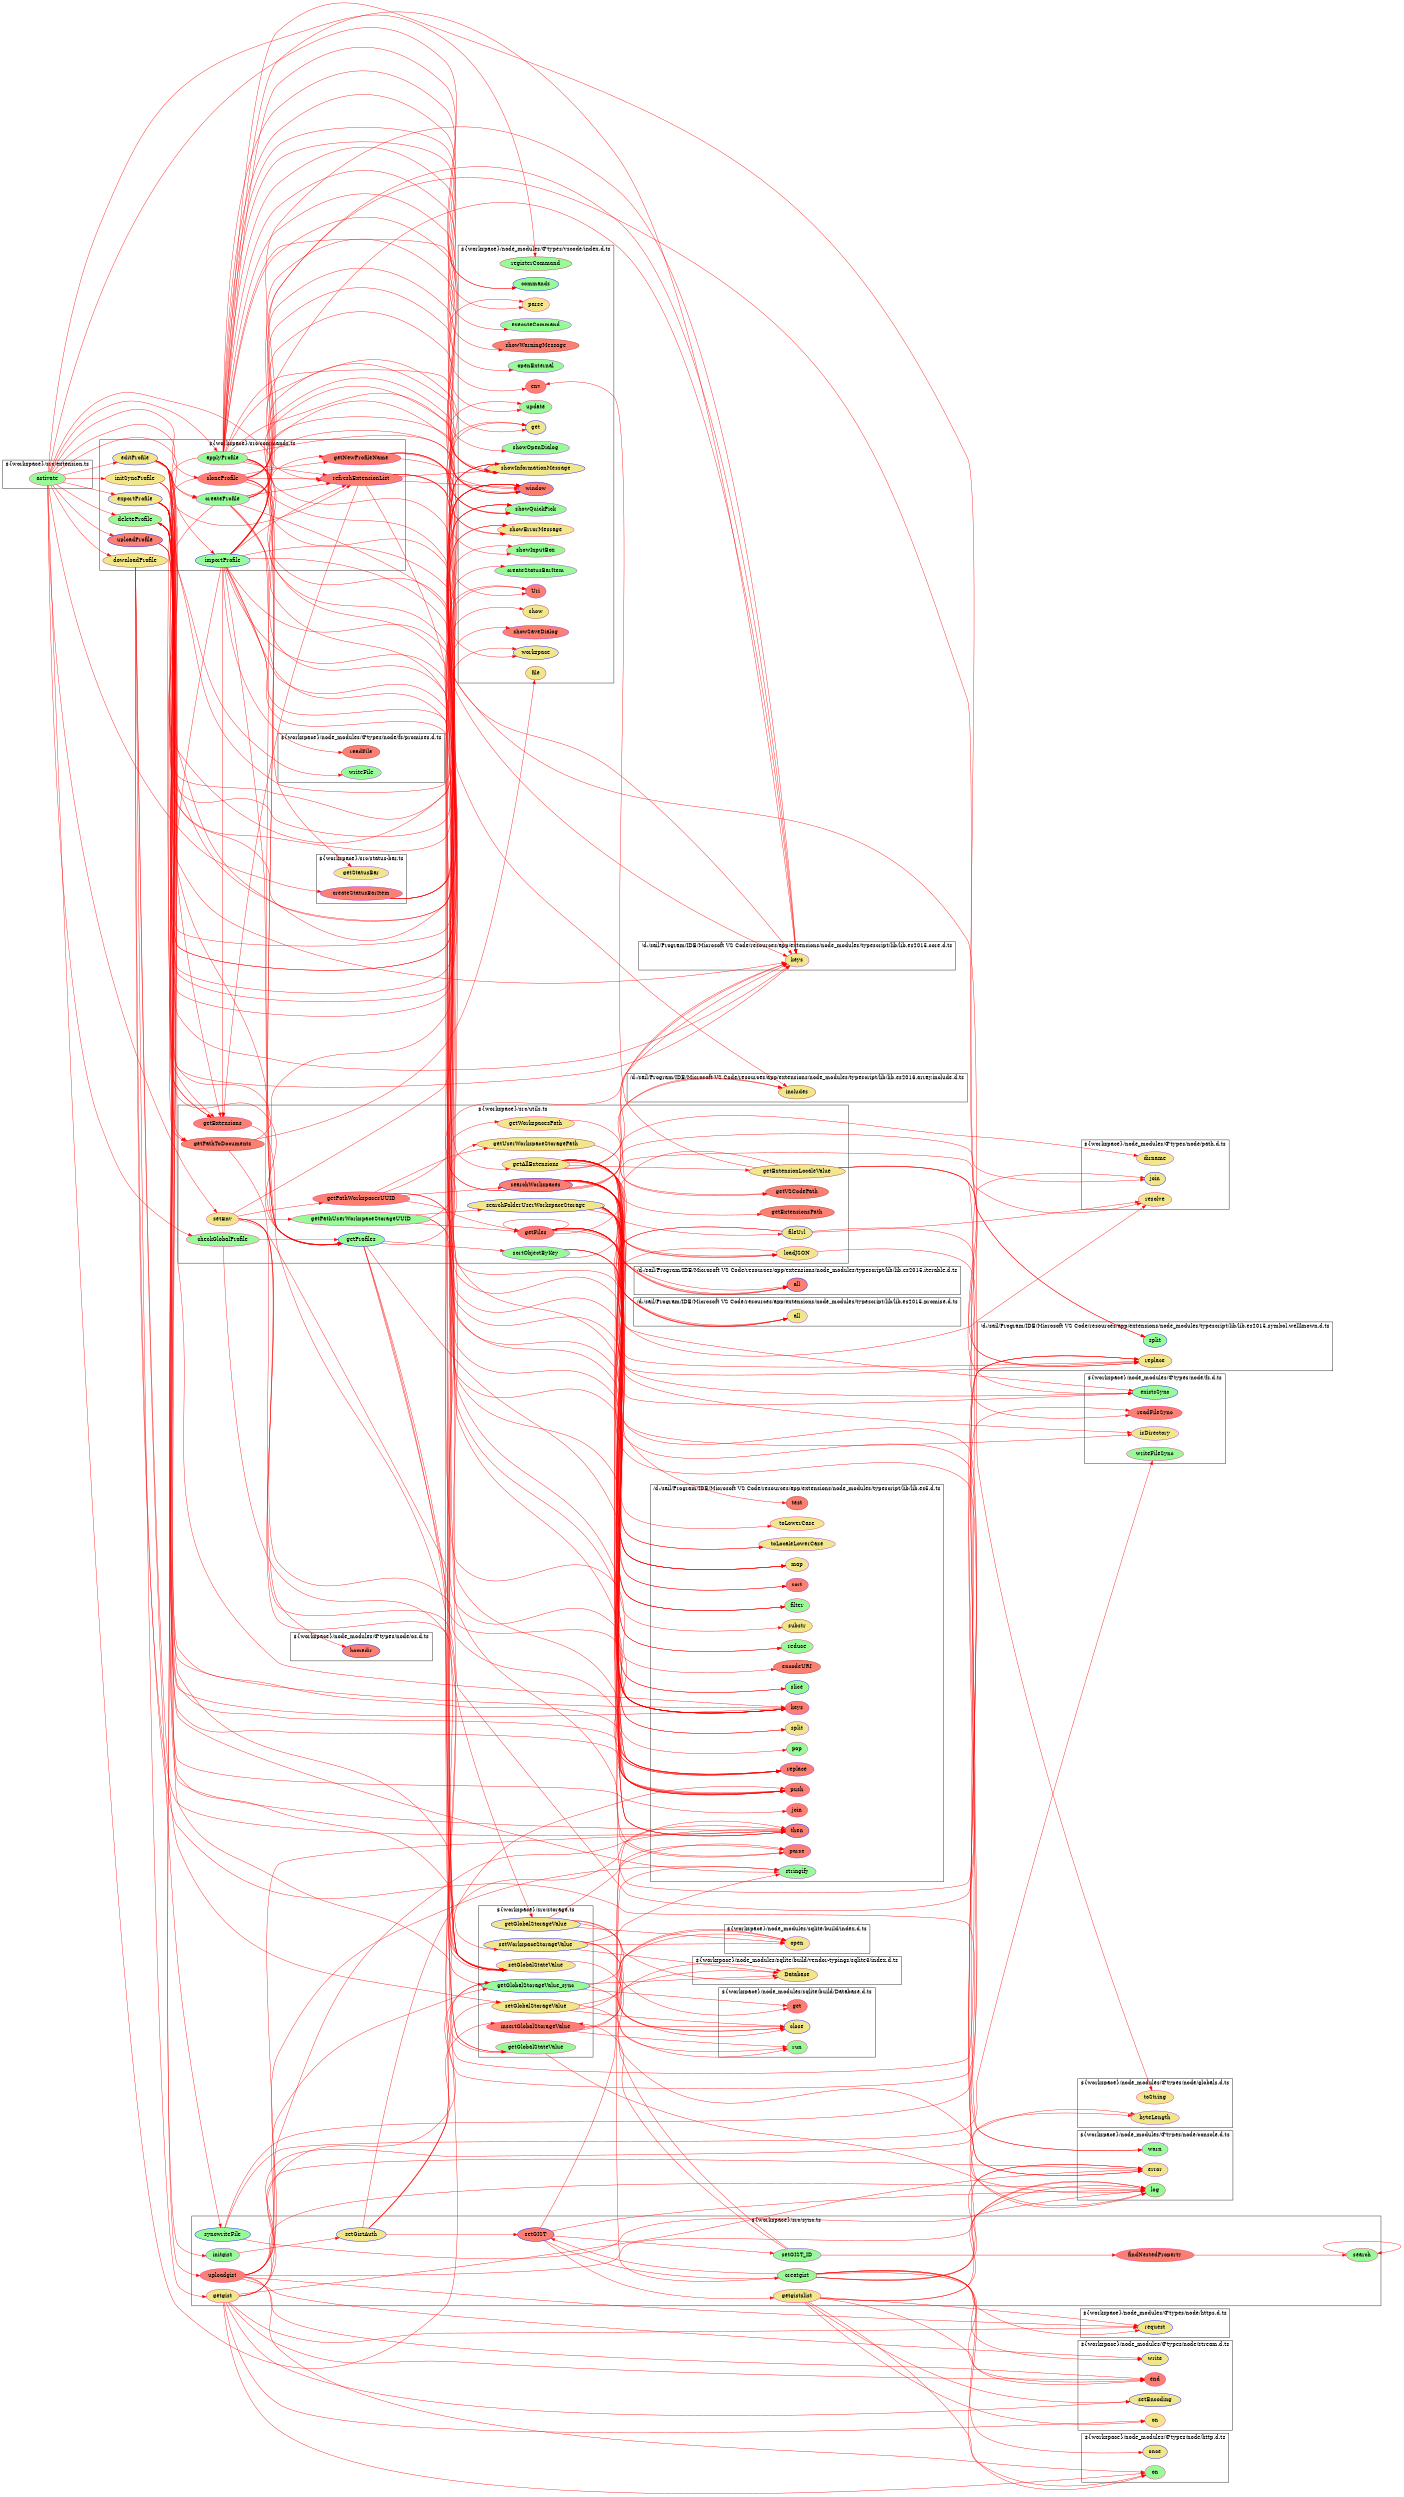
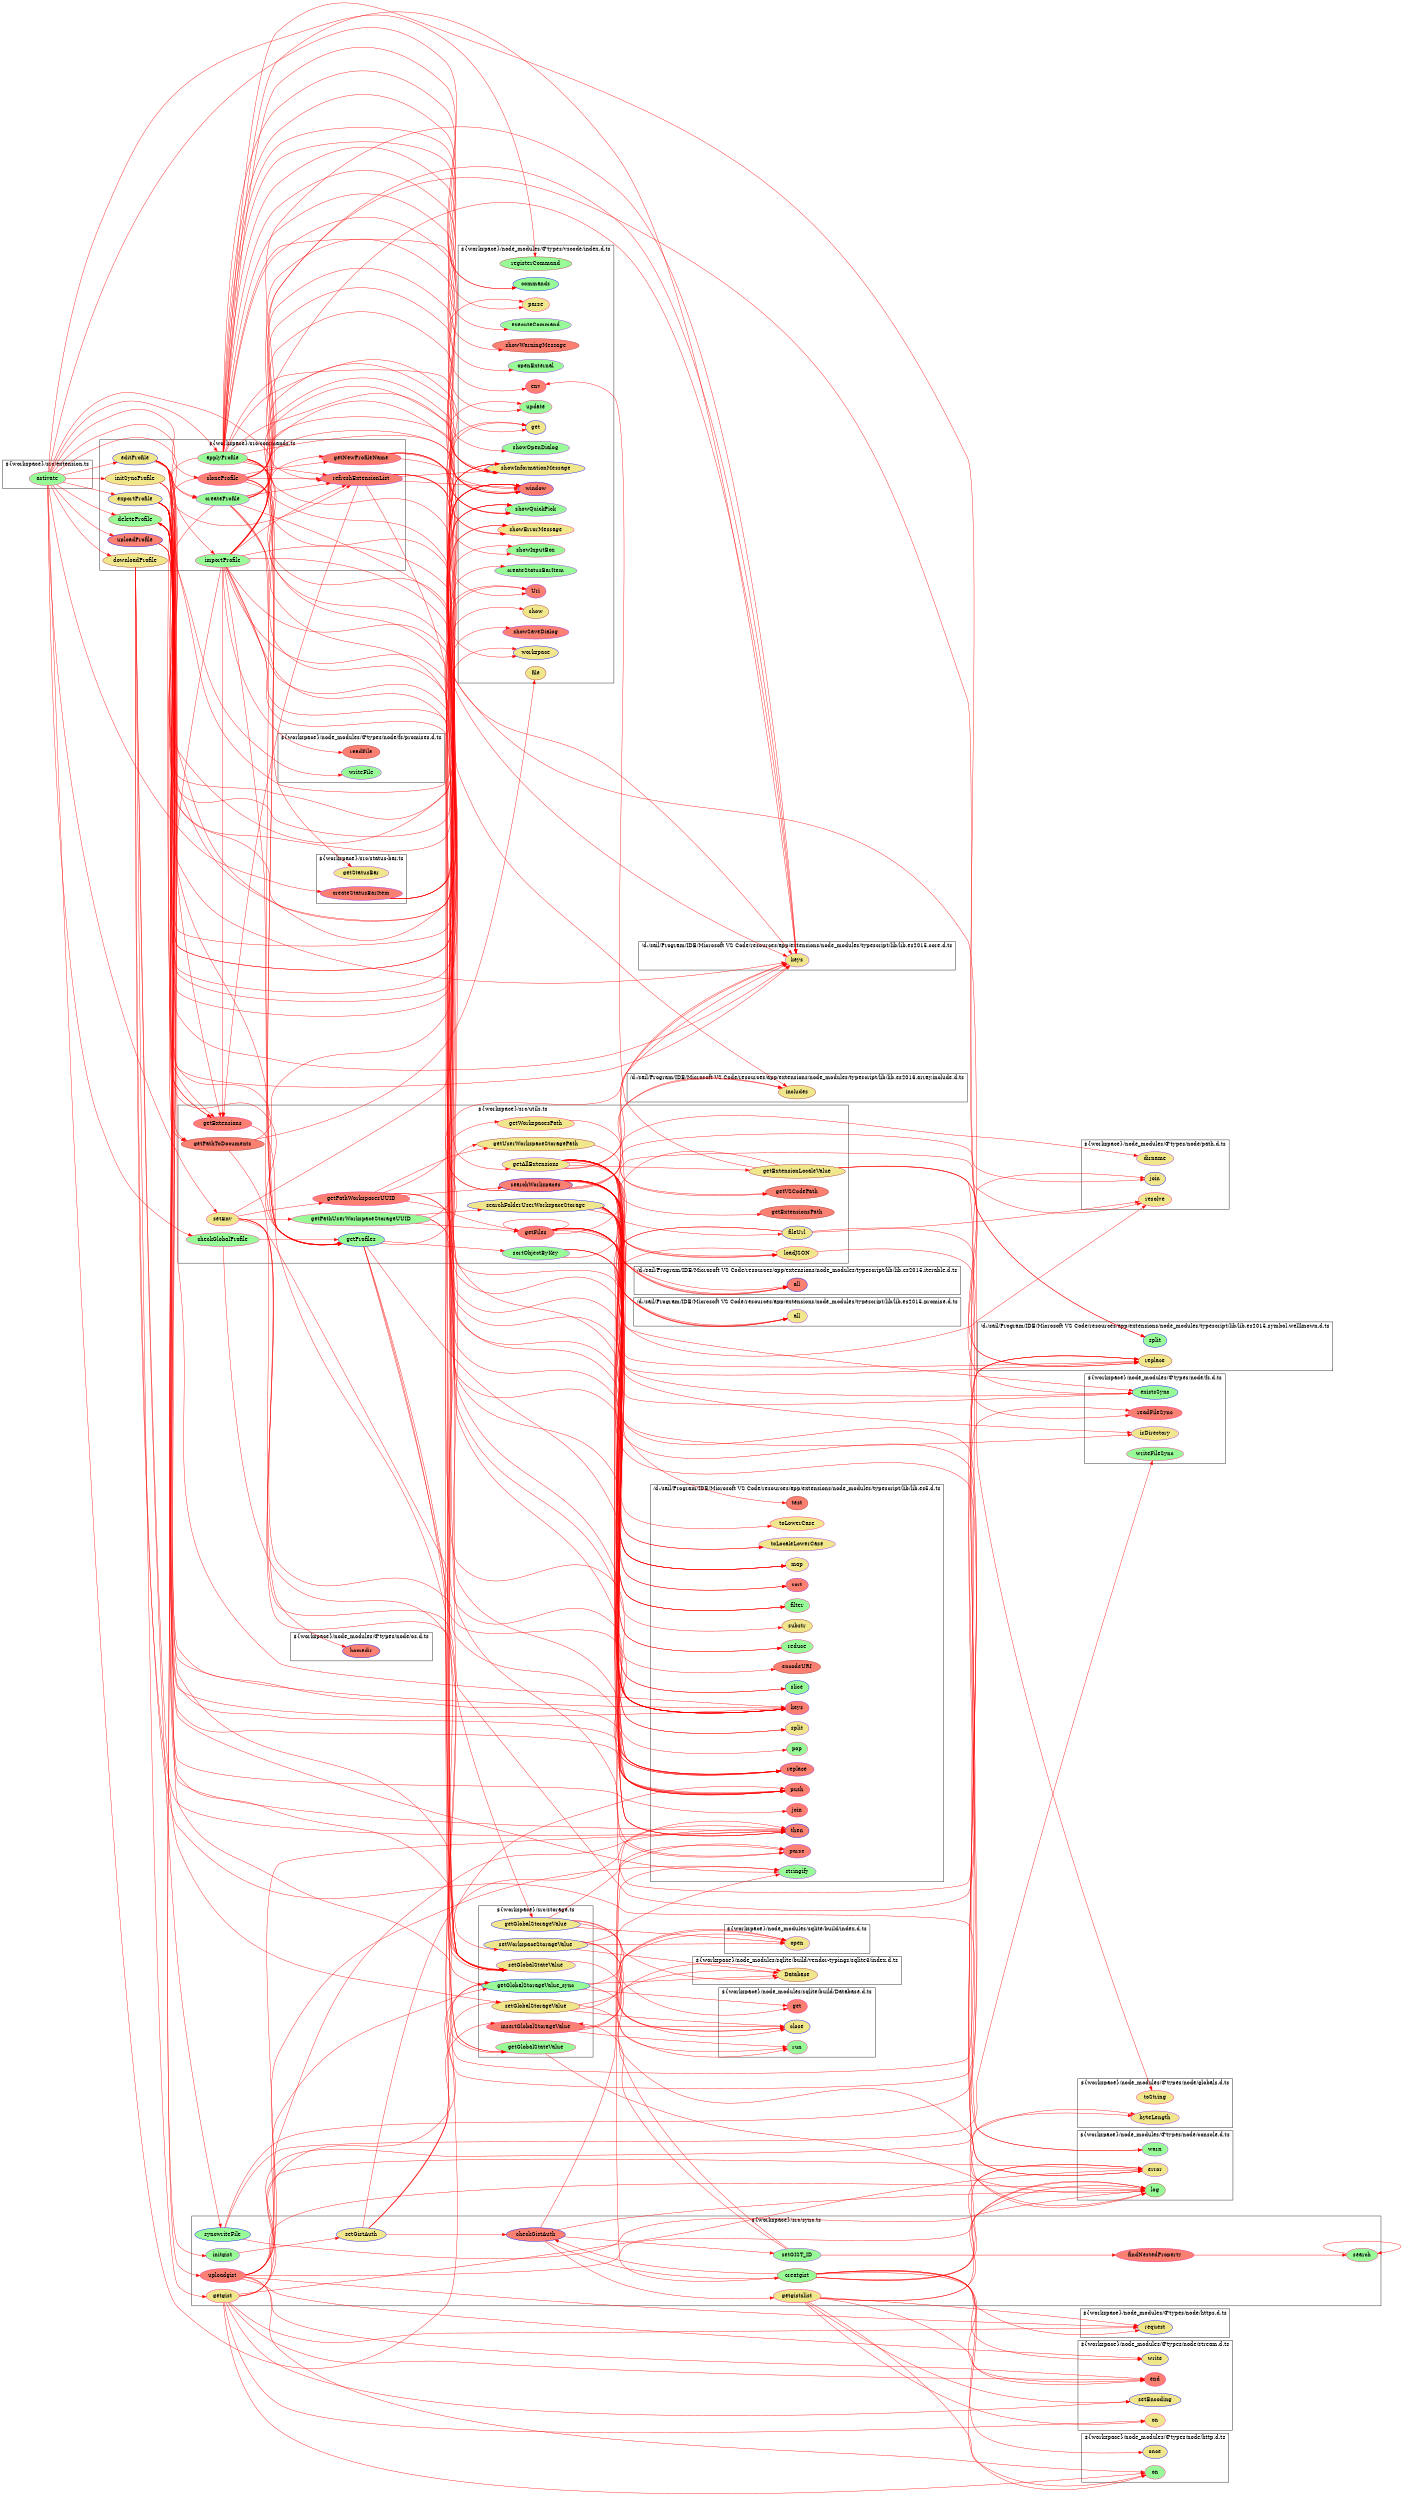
(223, 561) -> (223, 561)
(536, 2235) -> (536, 2235)
